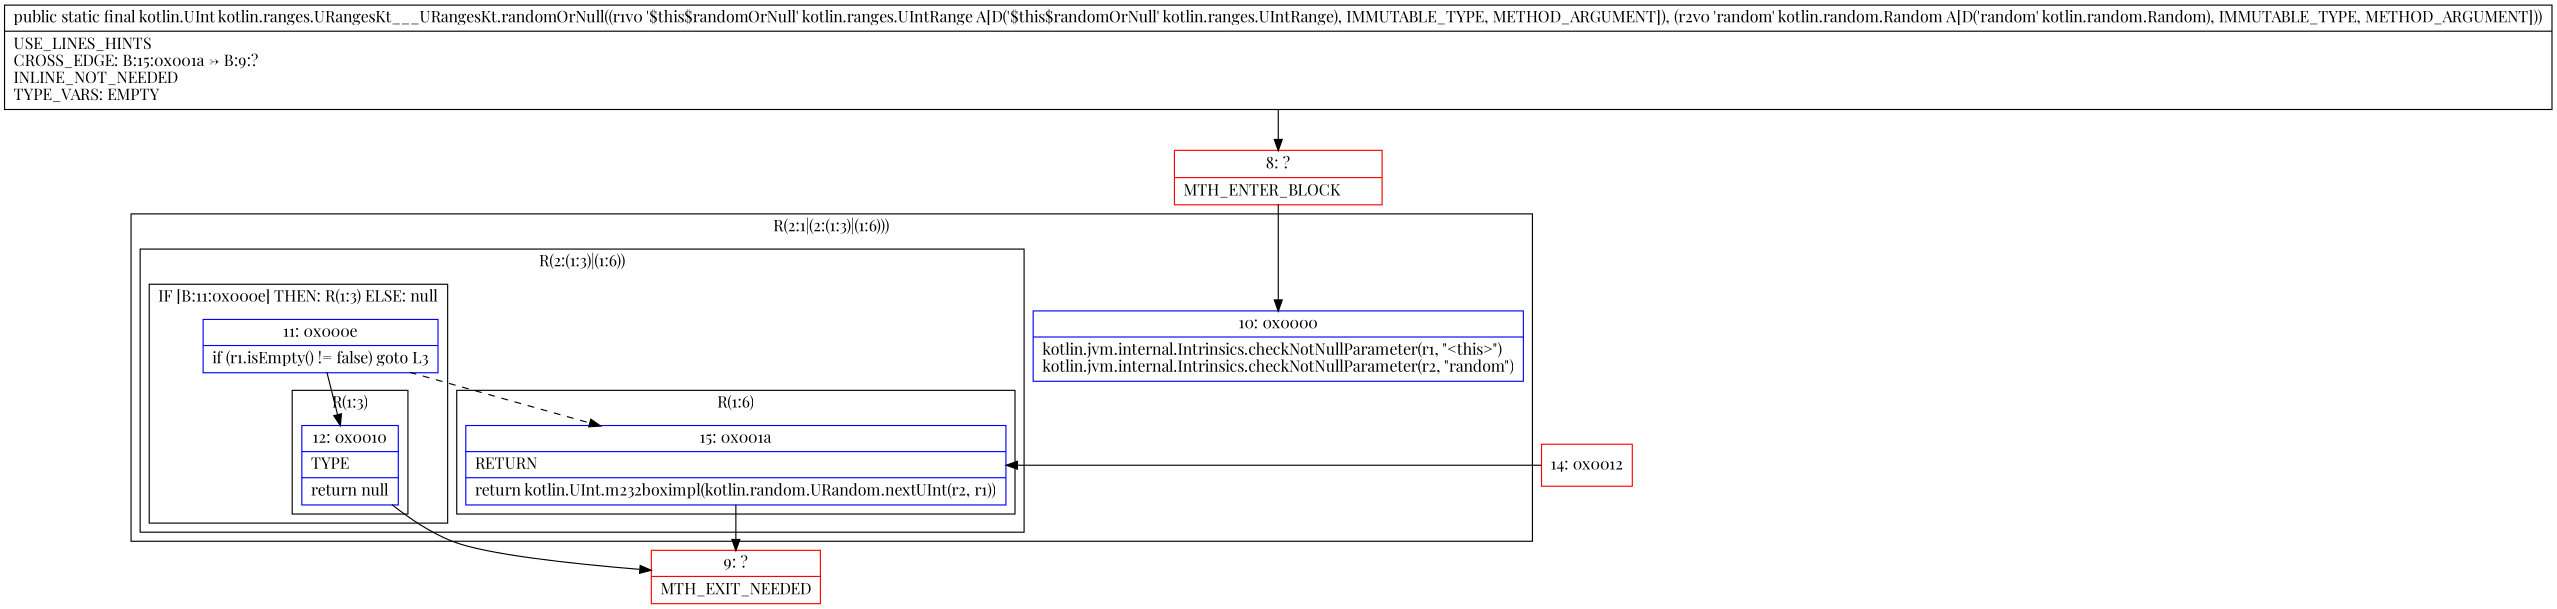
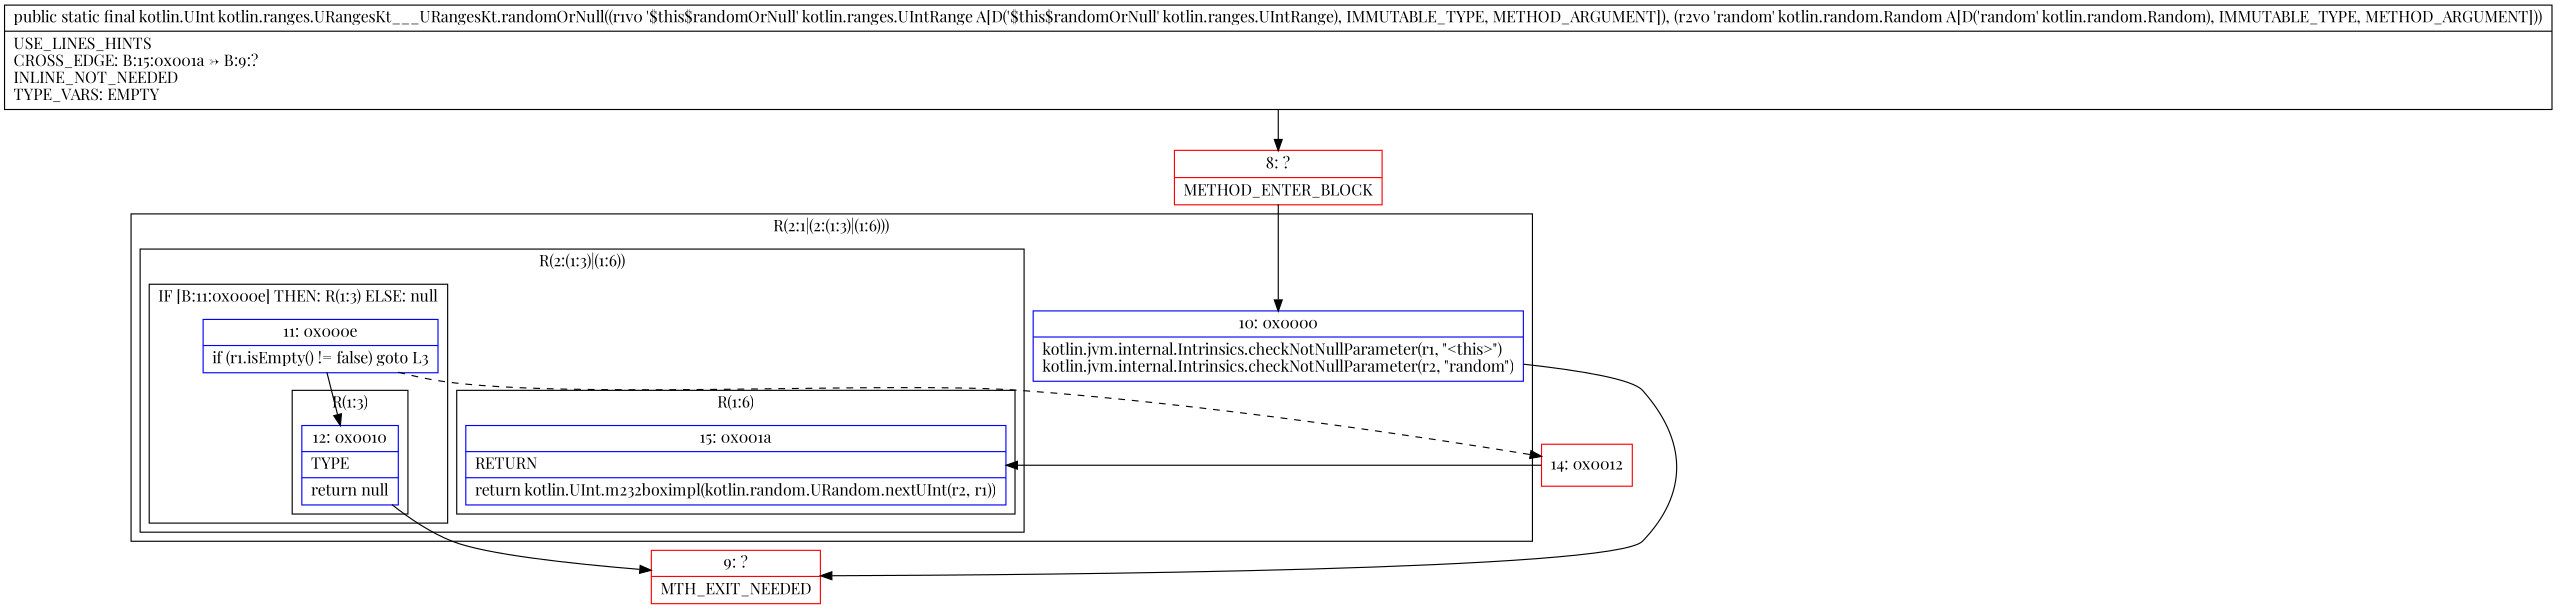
(1262, 191) -> (1278, 191)
(500, 398) -> (1051, 393)
(736, 522) -> (1384, 566)
